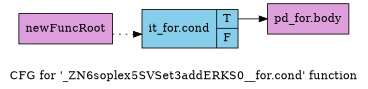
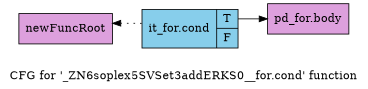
(123, 34) -> (131, 23)
